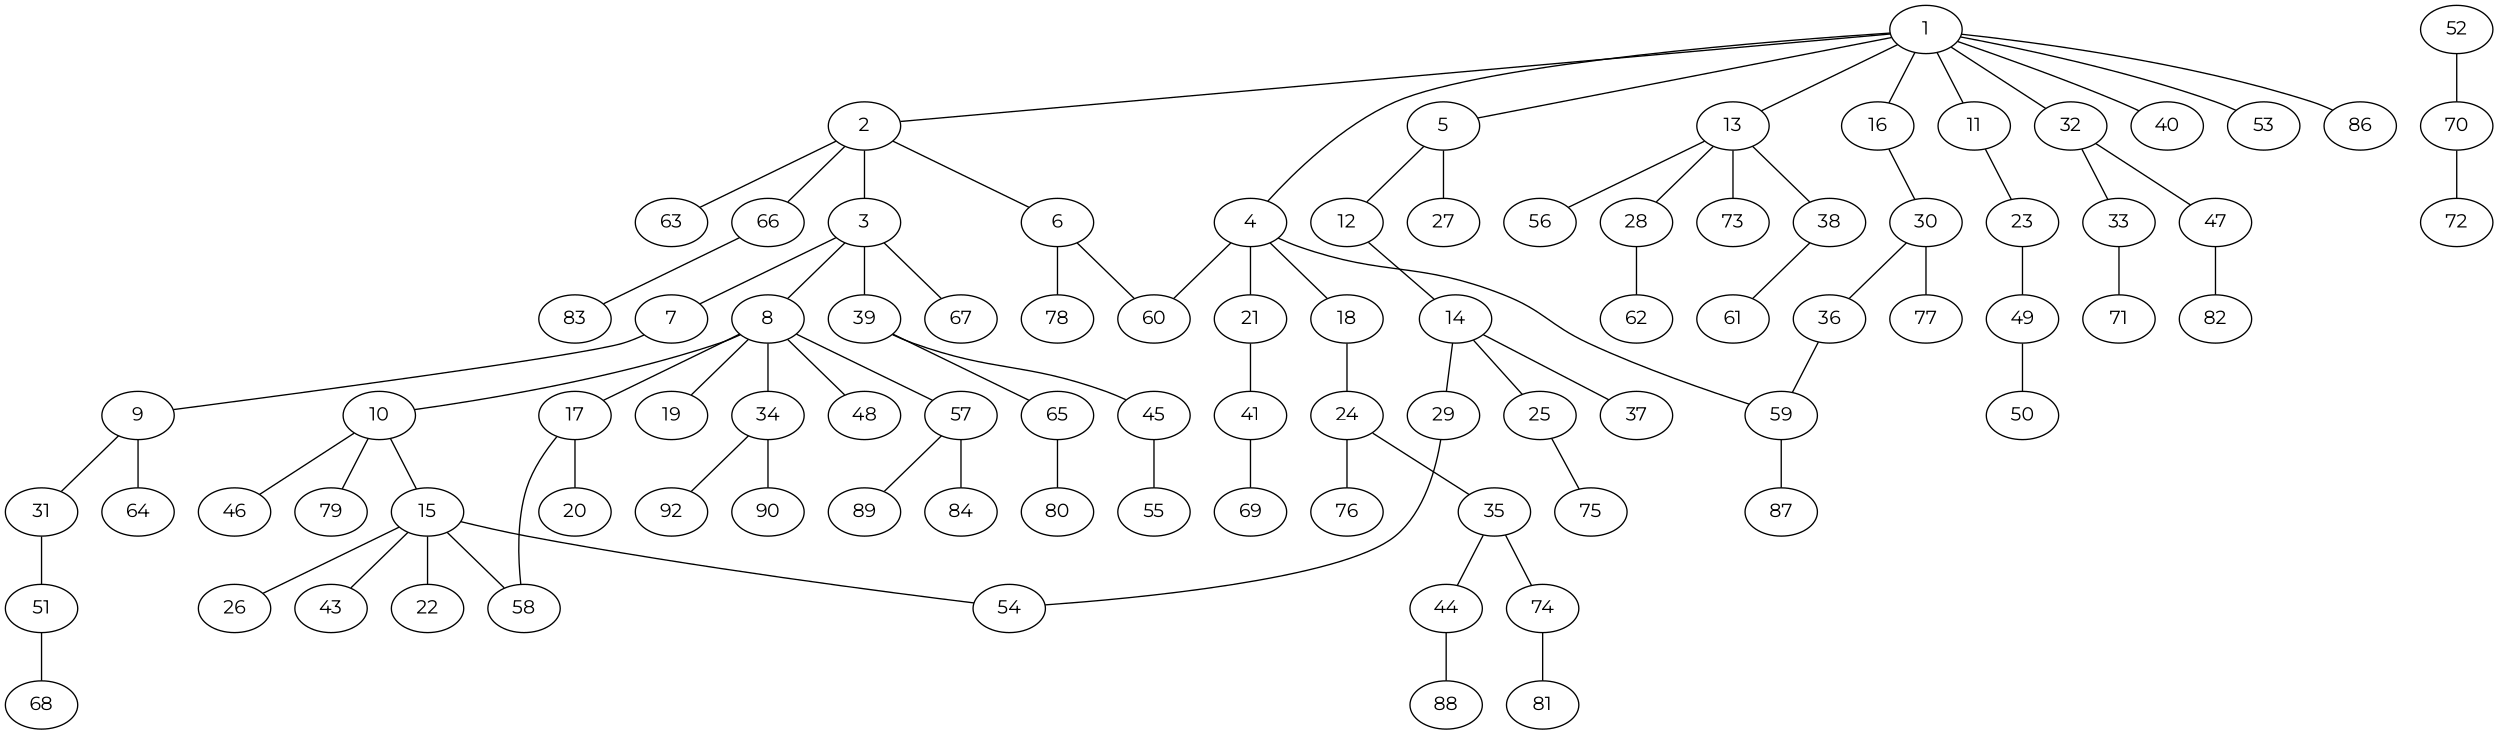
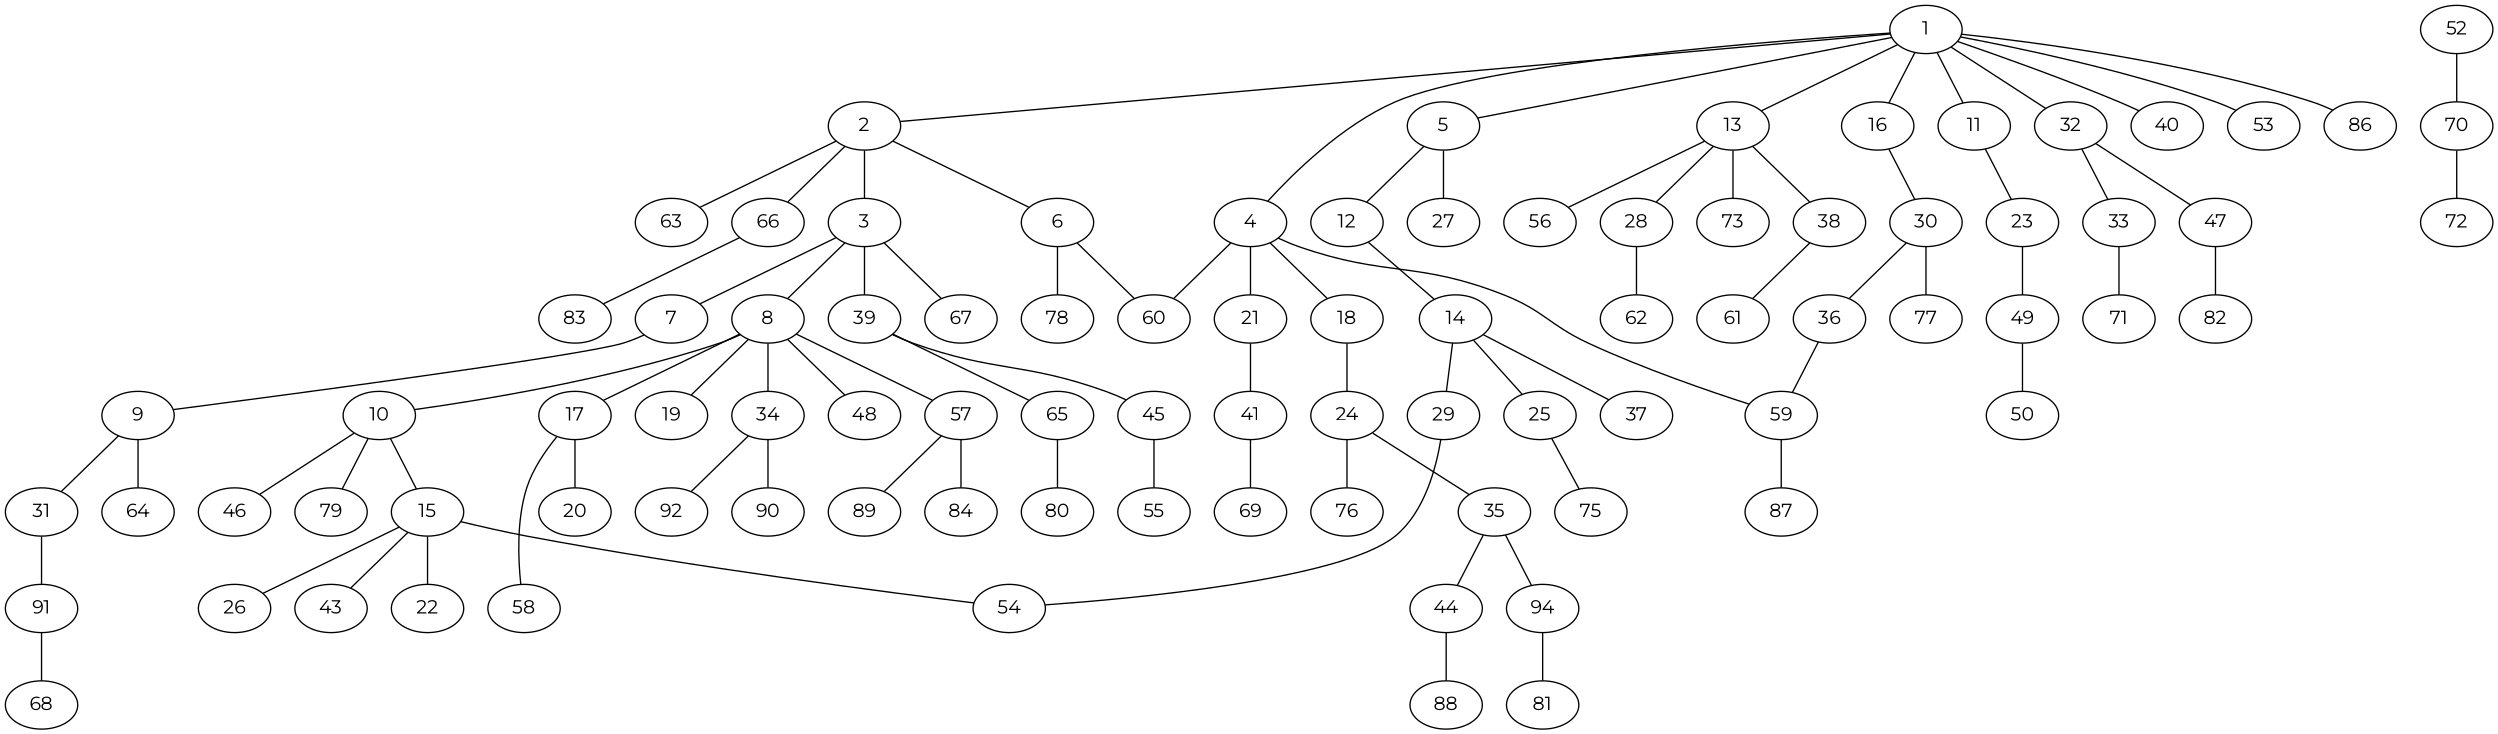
(476, 560) -> none
(42, 608) -> (42, 608)
(1543, 608) -> (1543, 608)
